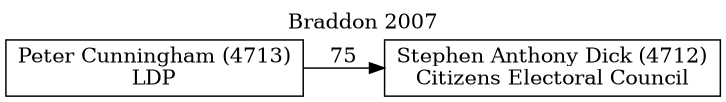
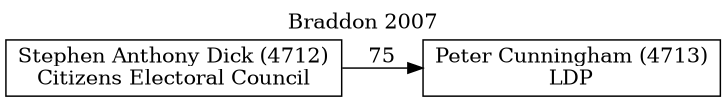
(336, 68) -> (375, 68)
